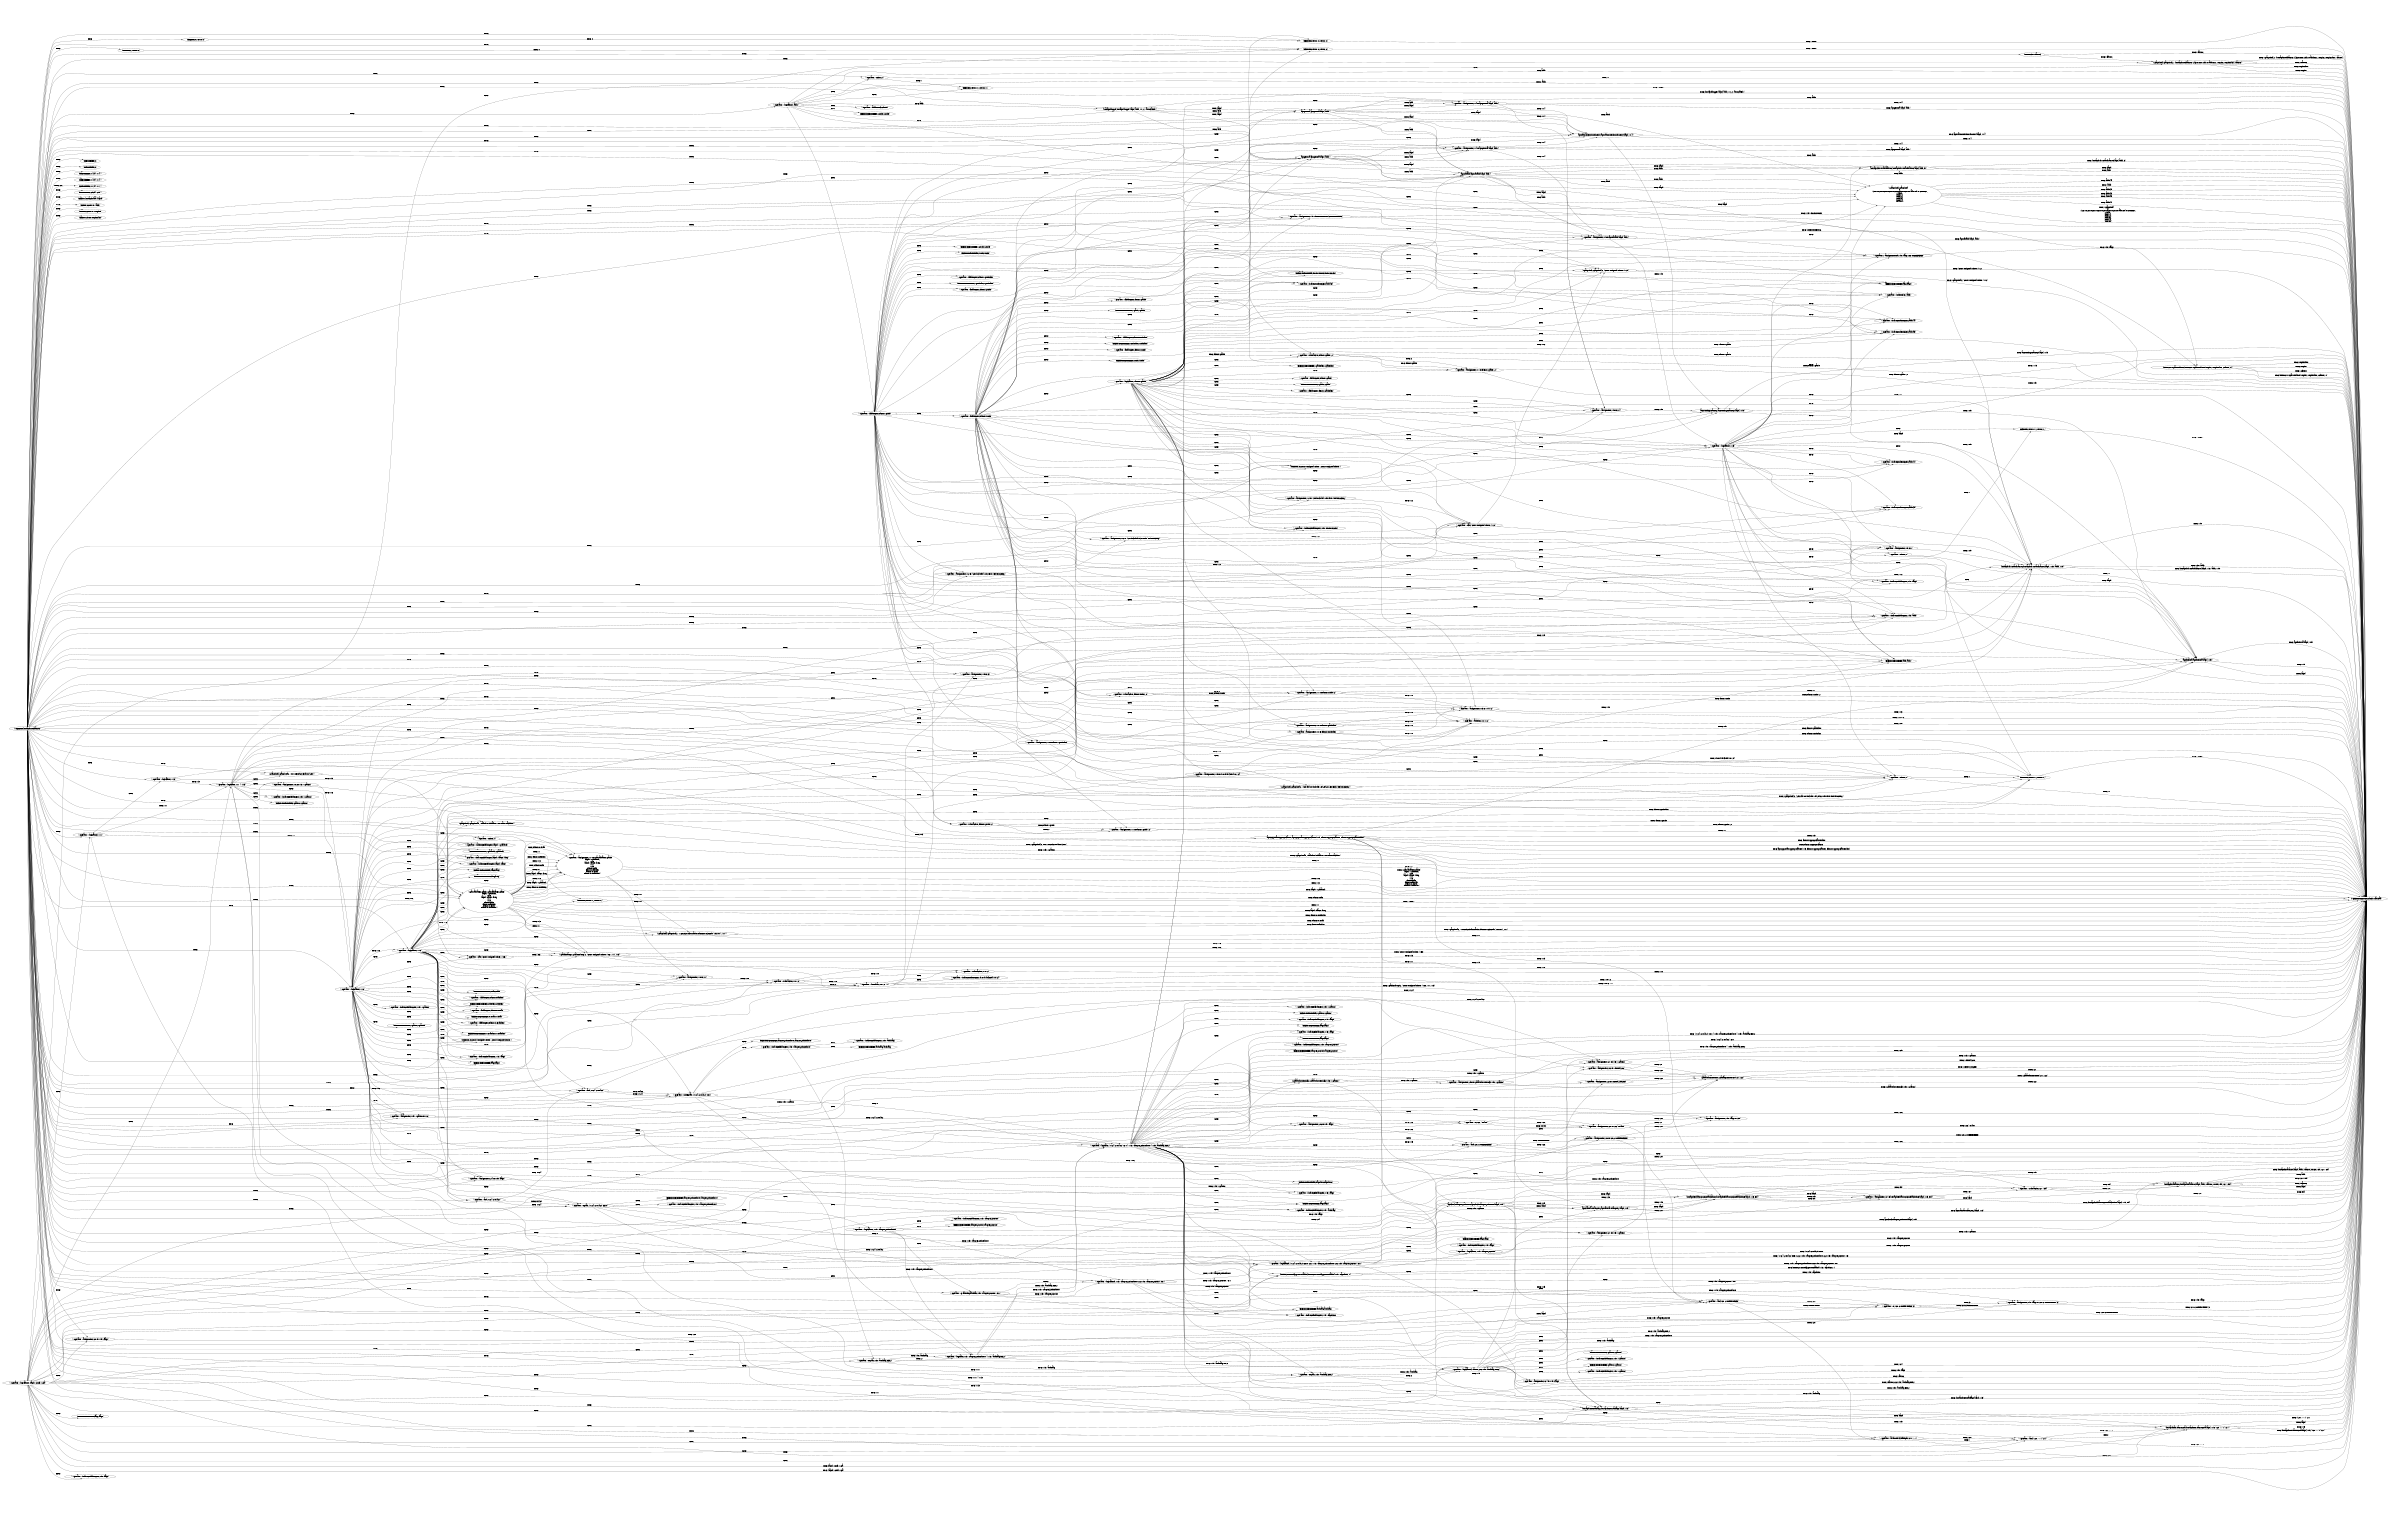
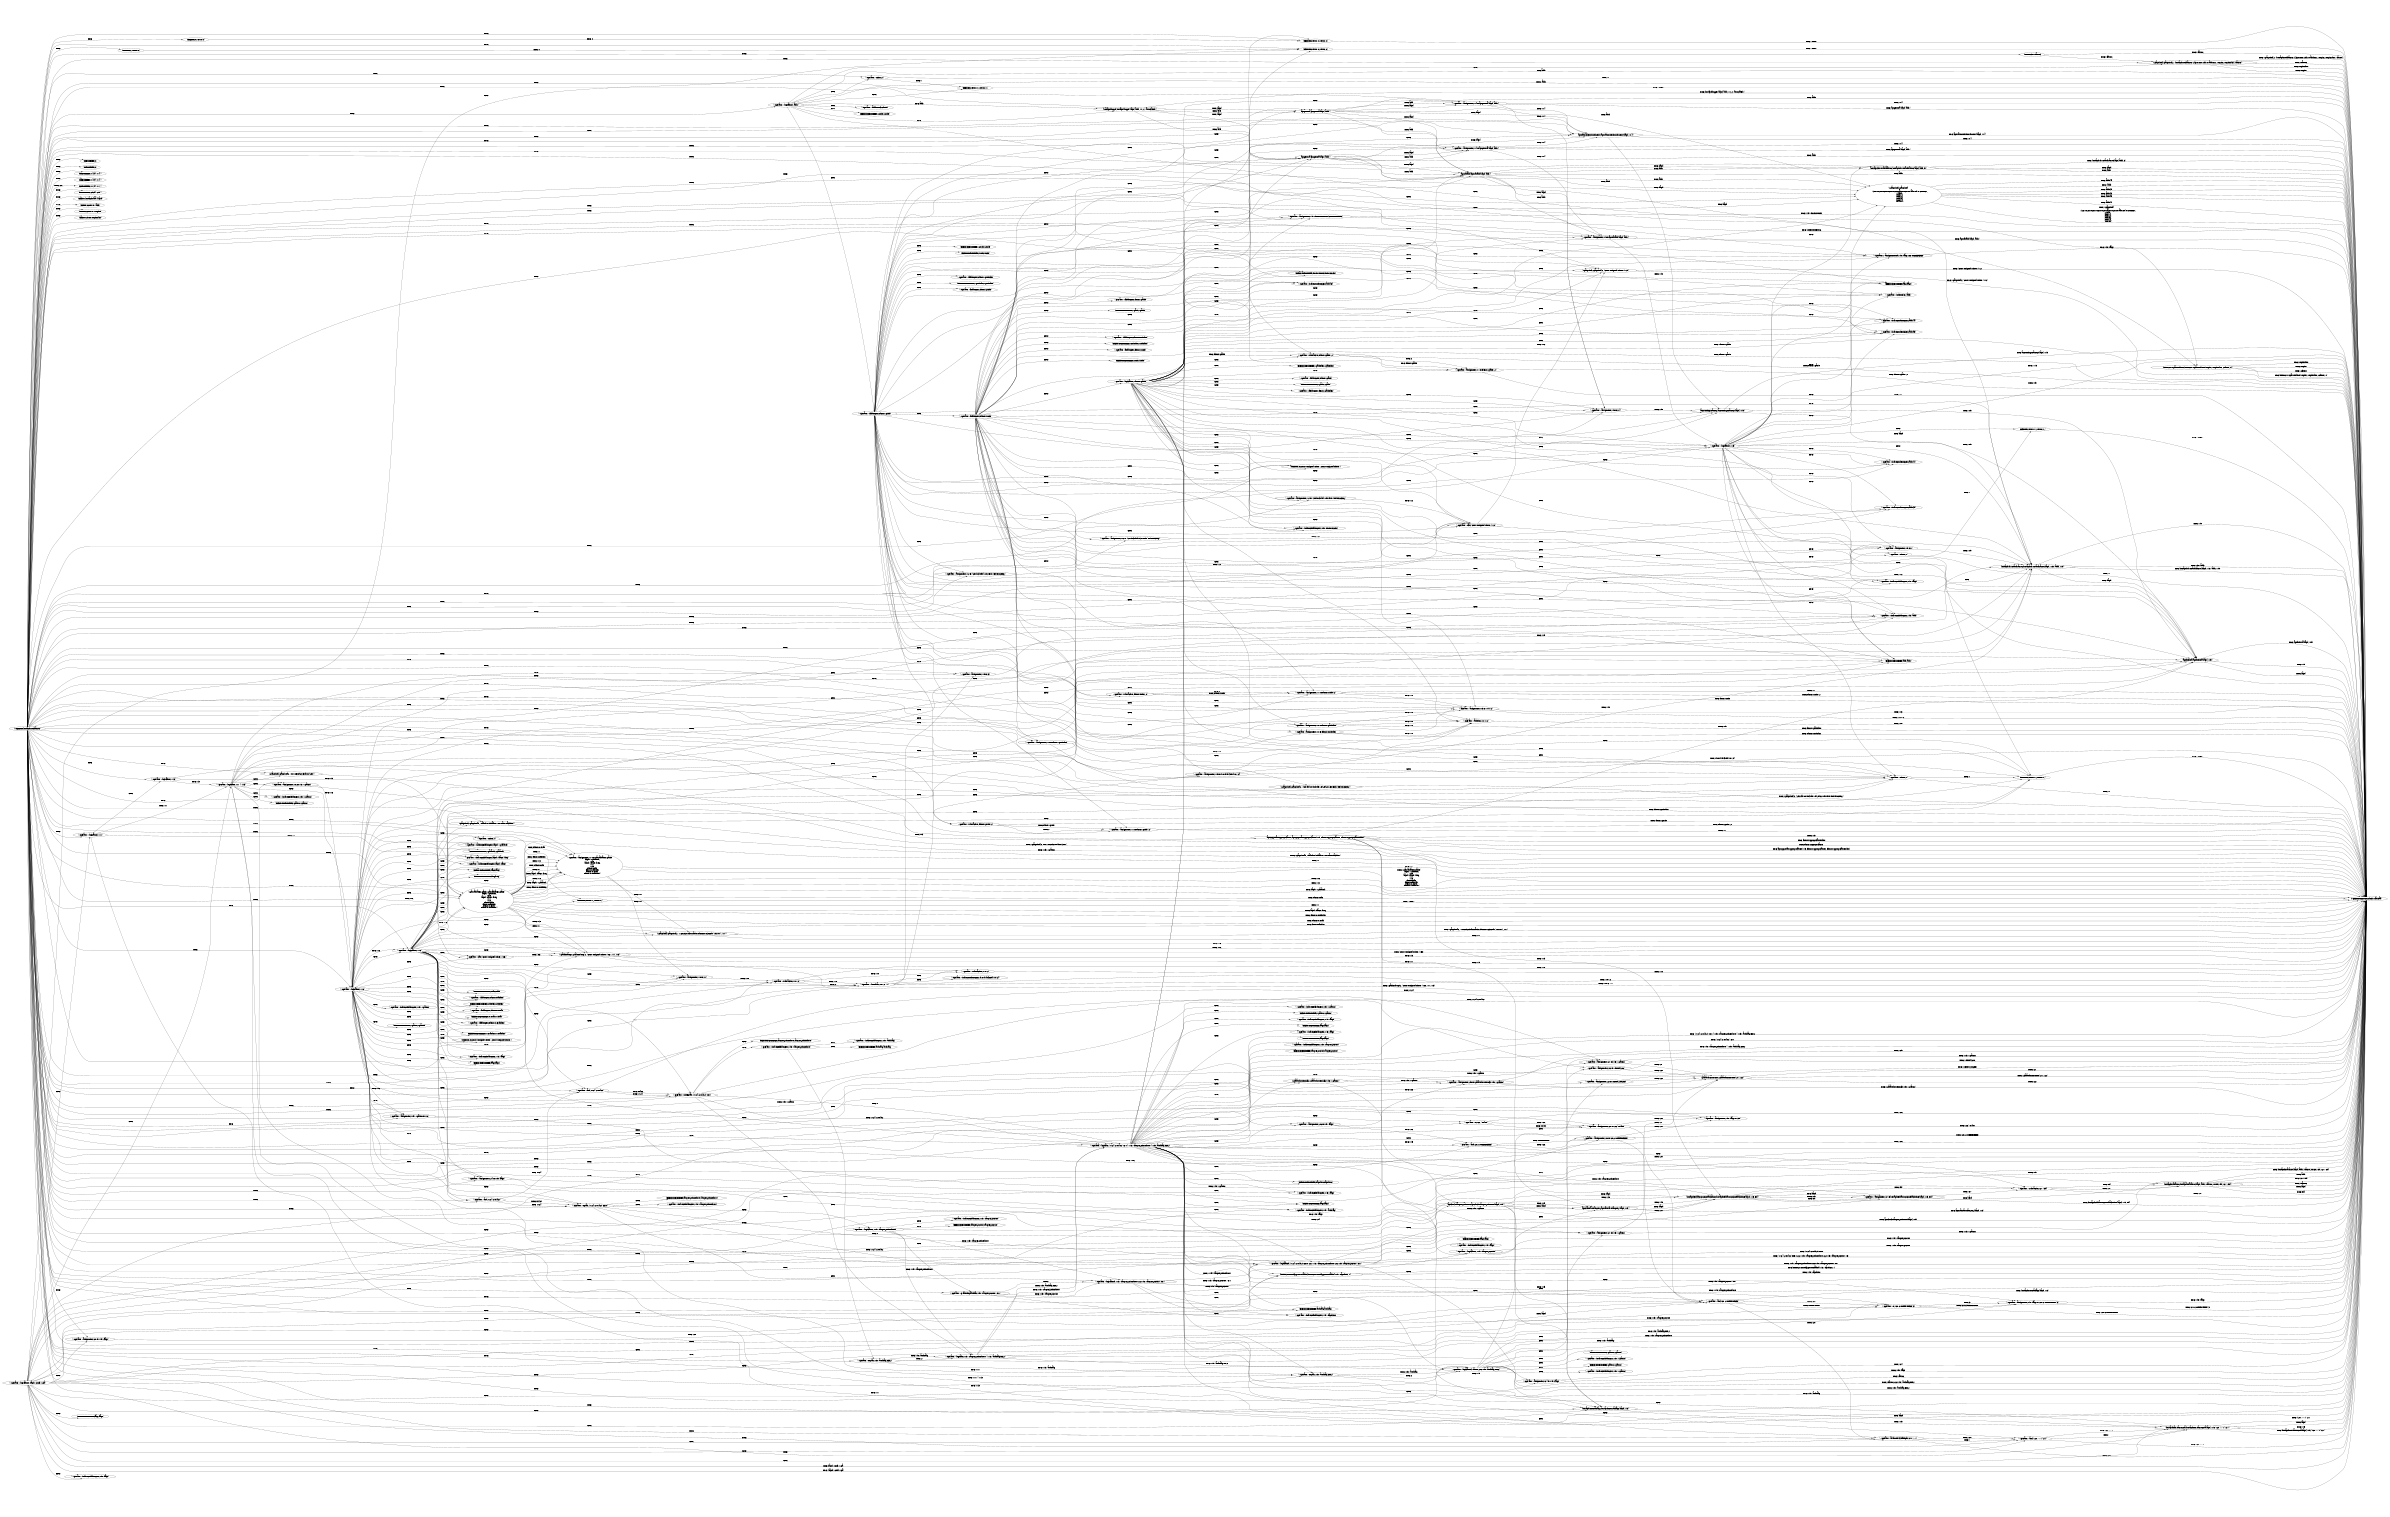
(1722, 1078) -> (1722, 1078)
(1399, 1123) -> (1395, 1104)
(2235, 1399) -> (2233, 1293)
